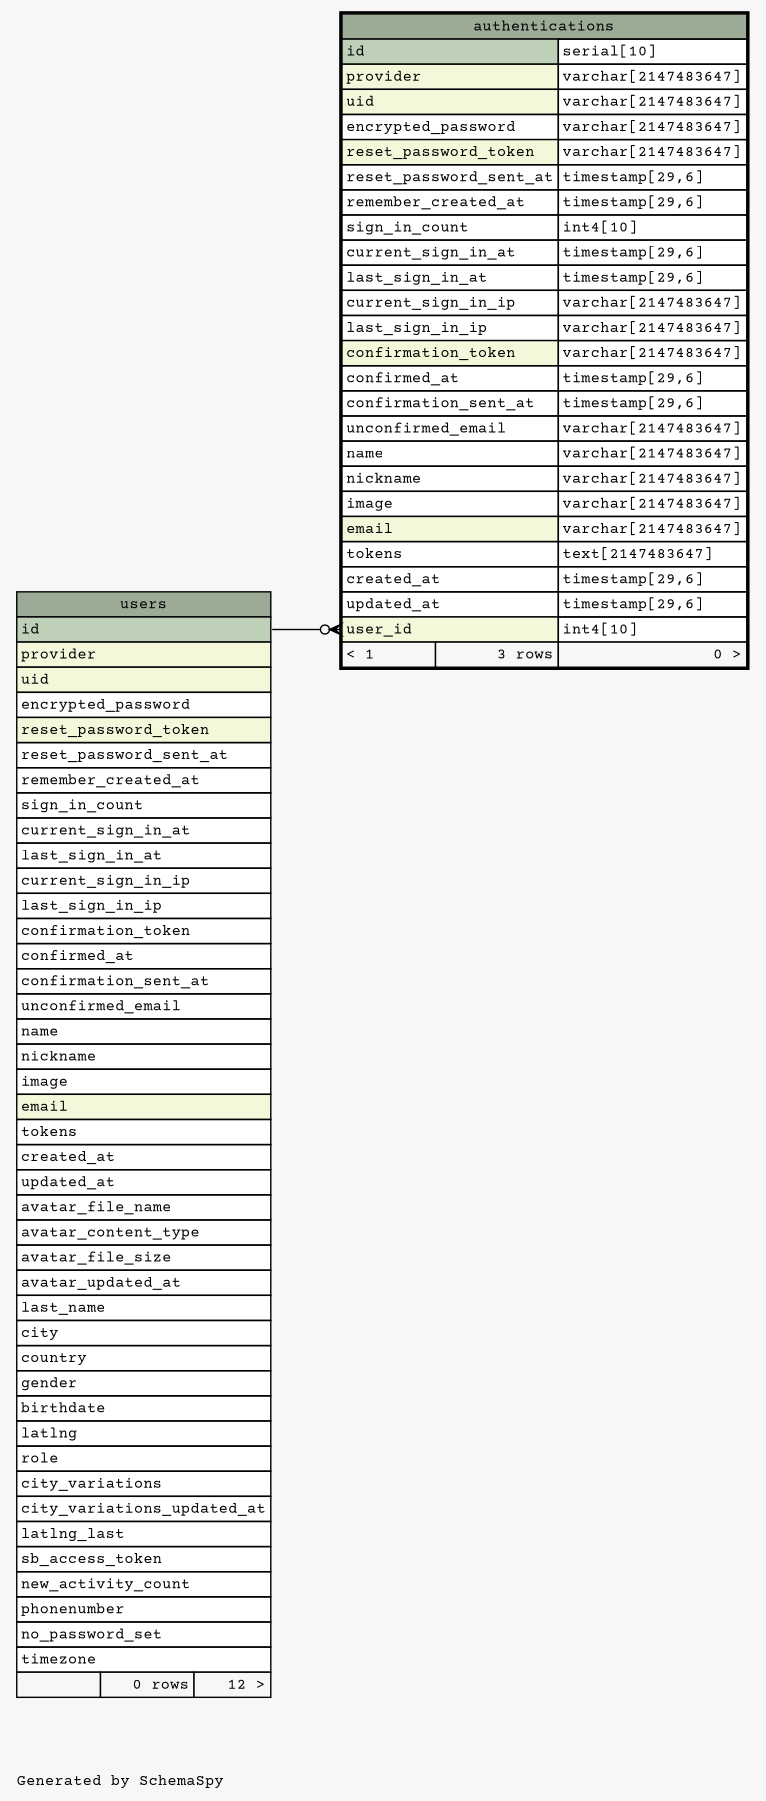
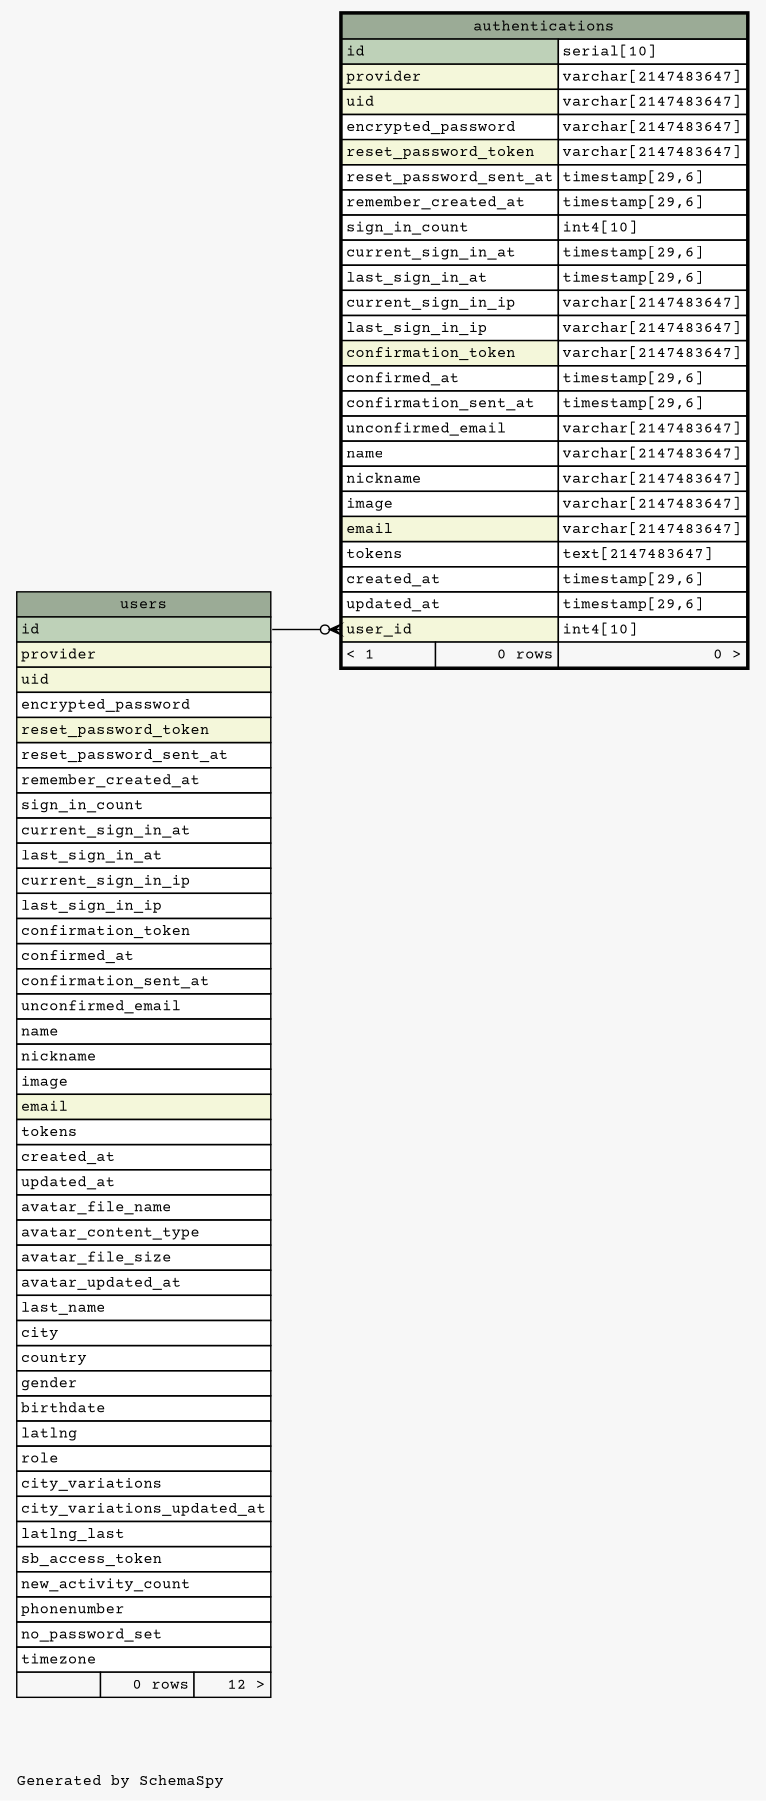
(526, 654) -> (526, 654)
